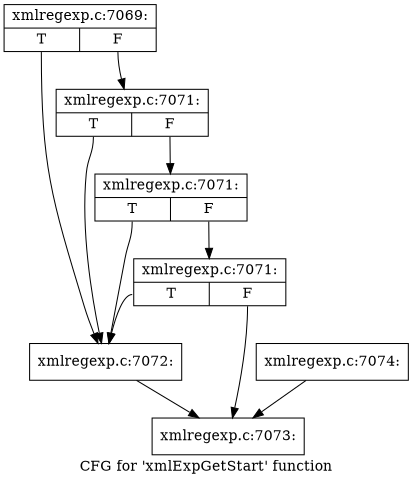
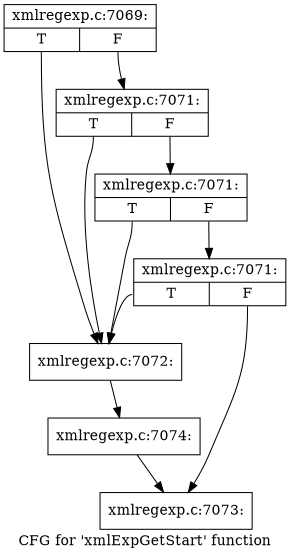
(163, 396) -> (114, 394)
